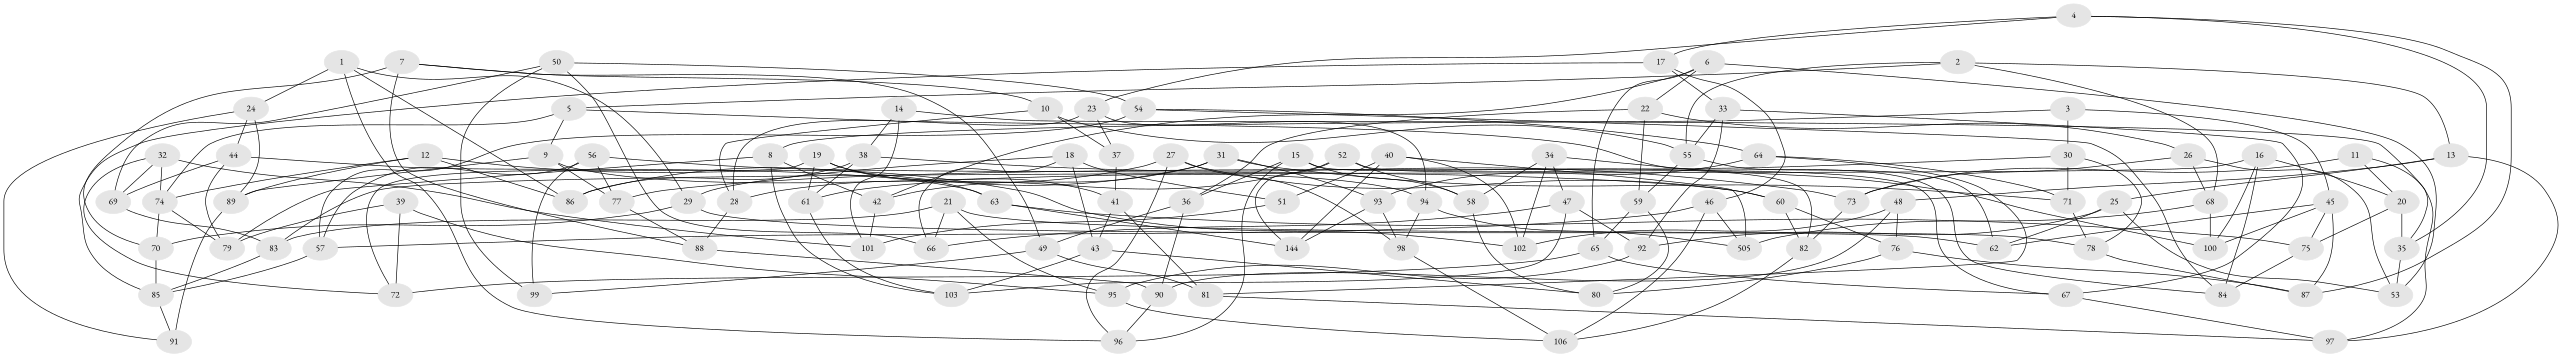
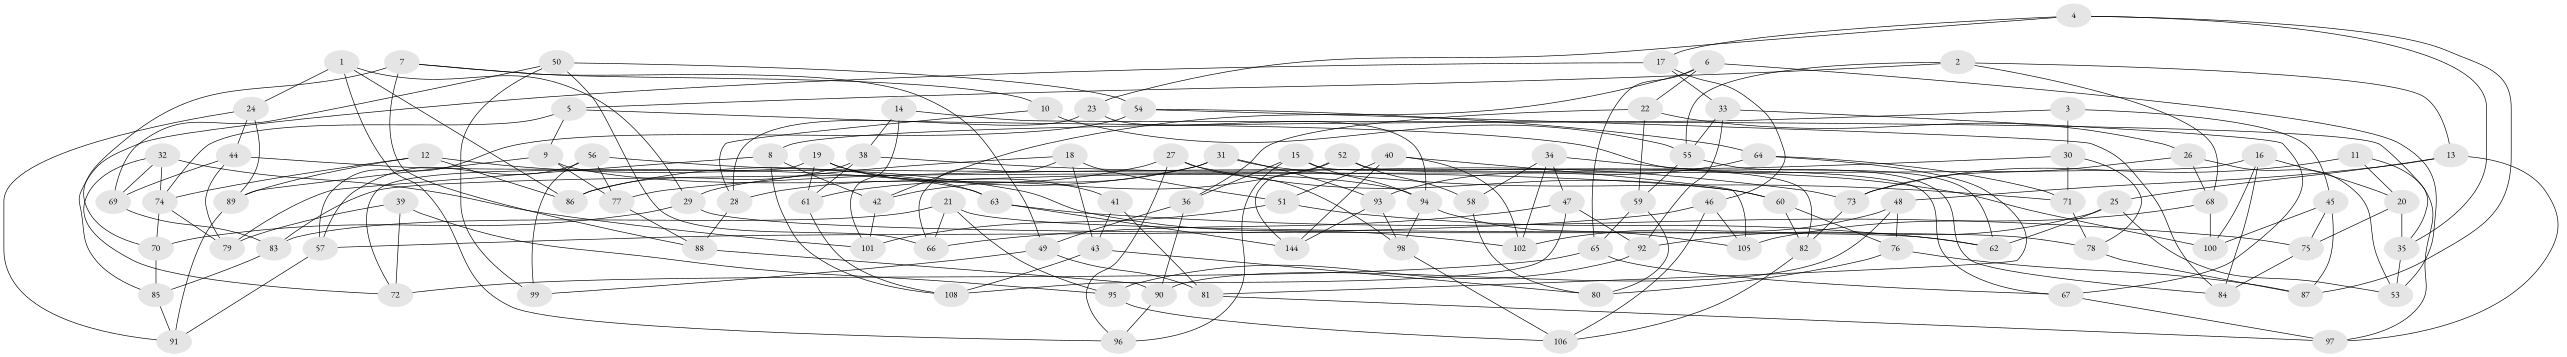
(1116, 155) -> none
(1383, 179) -> (1376, 182)
(2162, 224) -> (1672, 226)
(1744, 249) -> (1744, 249)
(241, 277) -> (247, 295)
(951, 295) -> (951, 295)
